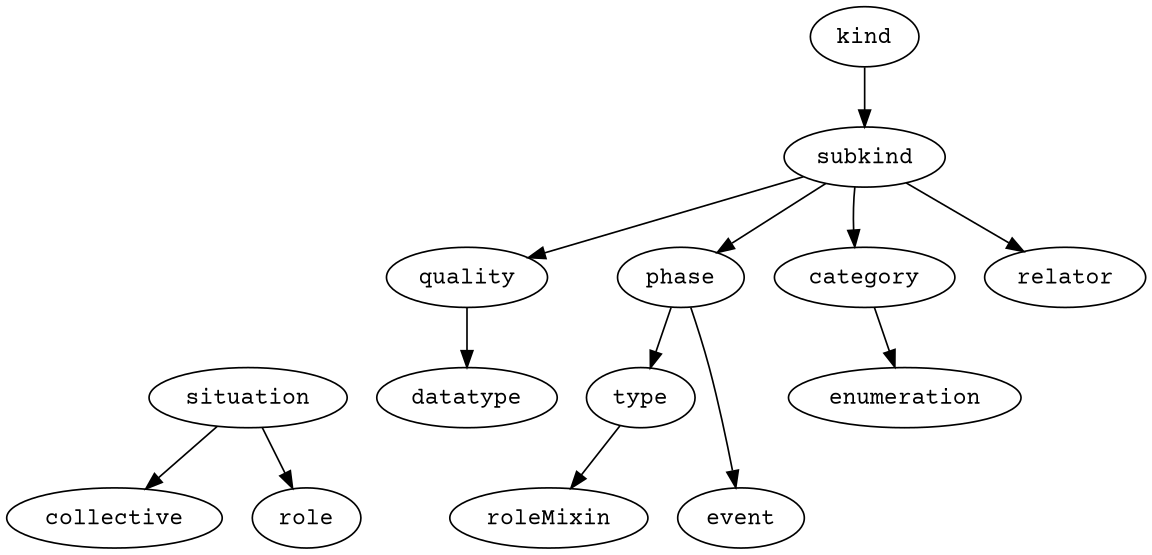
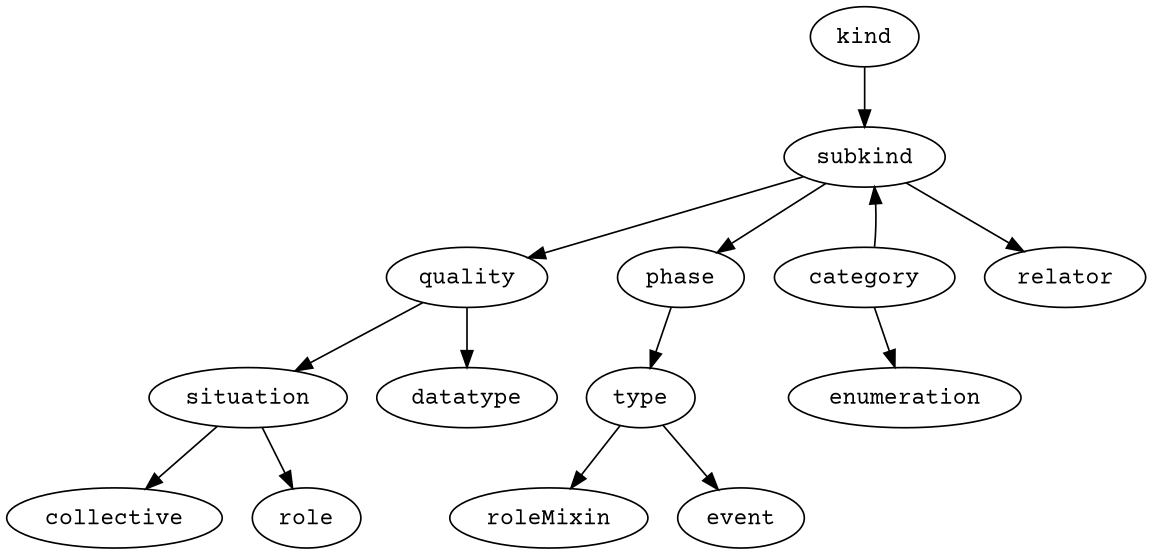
(854, 208) -> (876, 225)
none -> (366, 333)
(715, 388) -> (685, 451)
